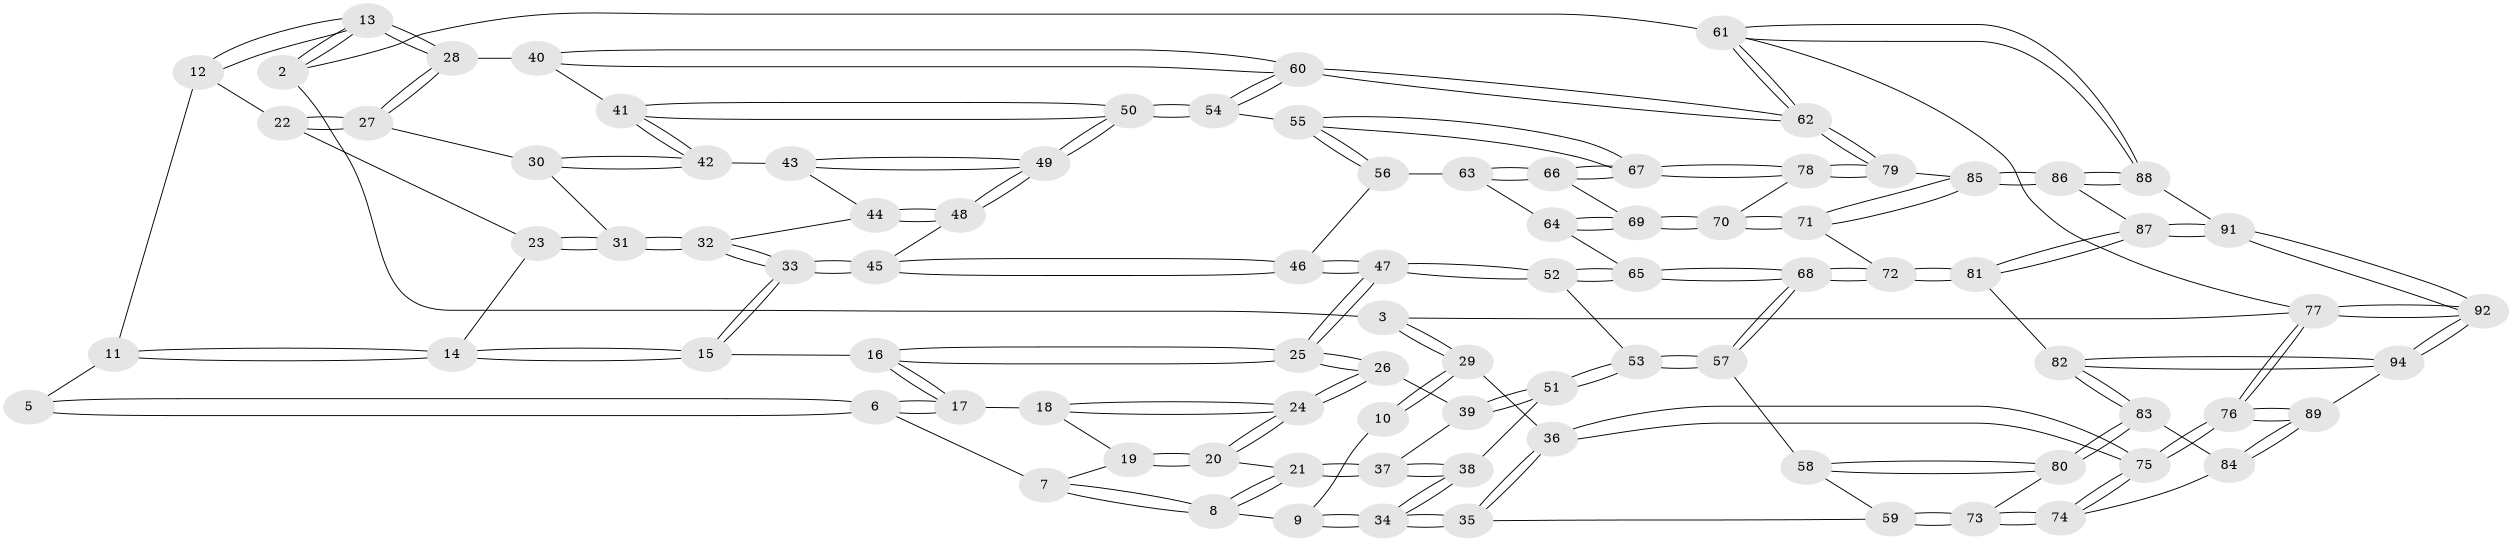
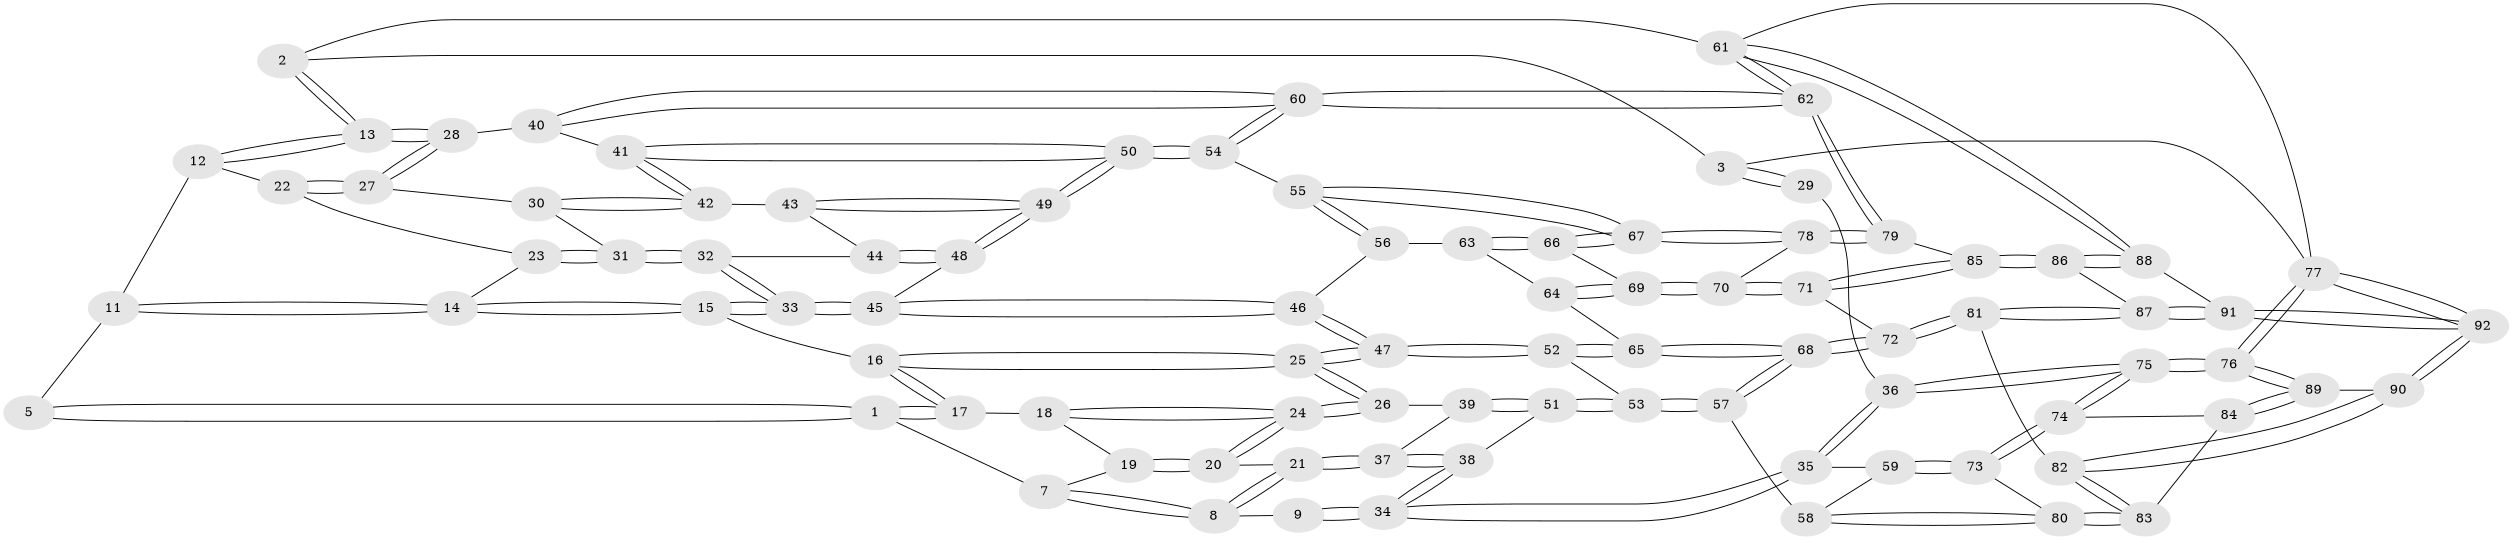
(2399, 363) -> (2399, 390)
(875, 407) -> (875, 413)
(1383, 419) -> none
